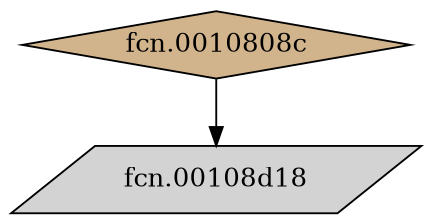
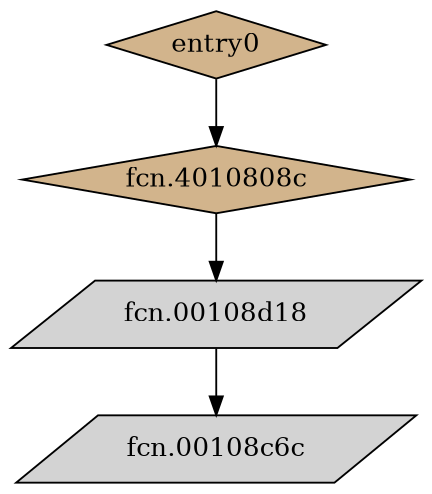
none -> (216, 45)
(216, 45) -> (216, 180)
none -> (216, 449)
